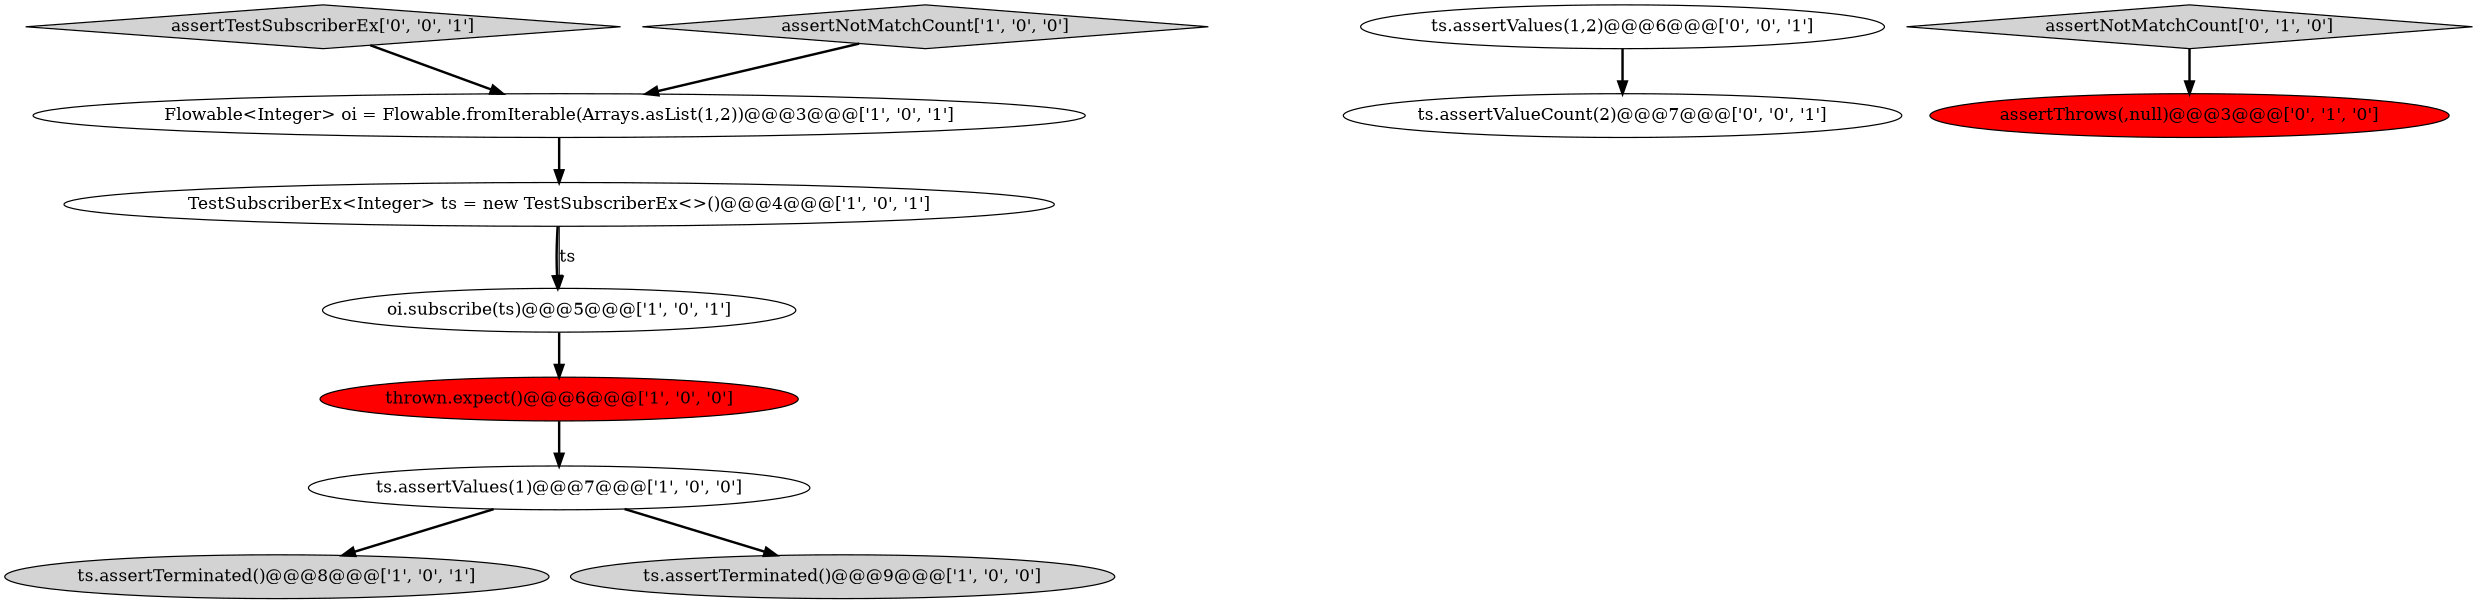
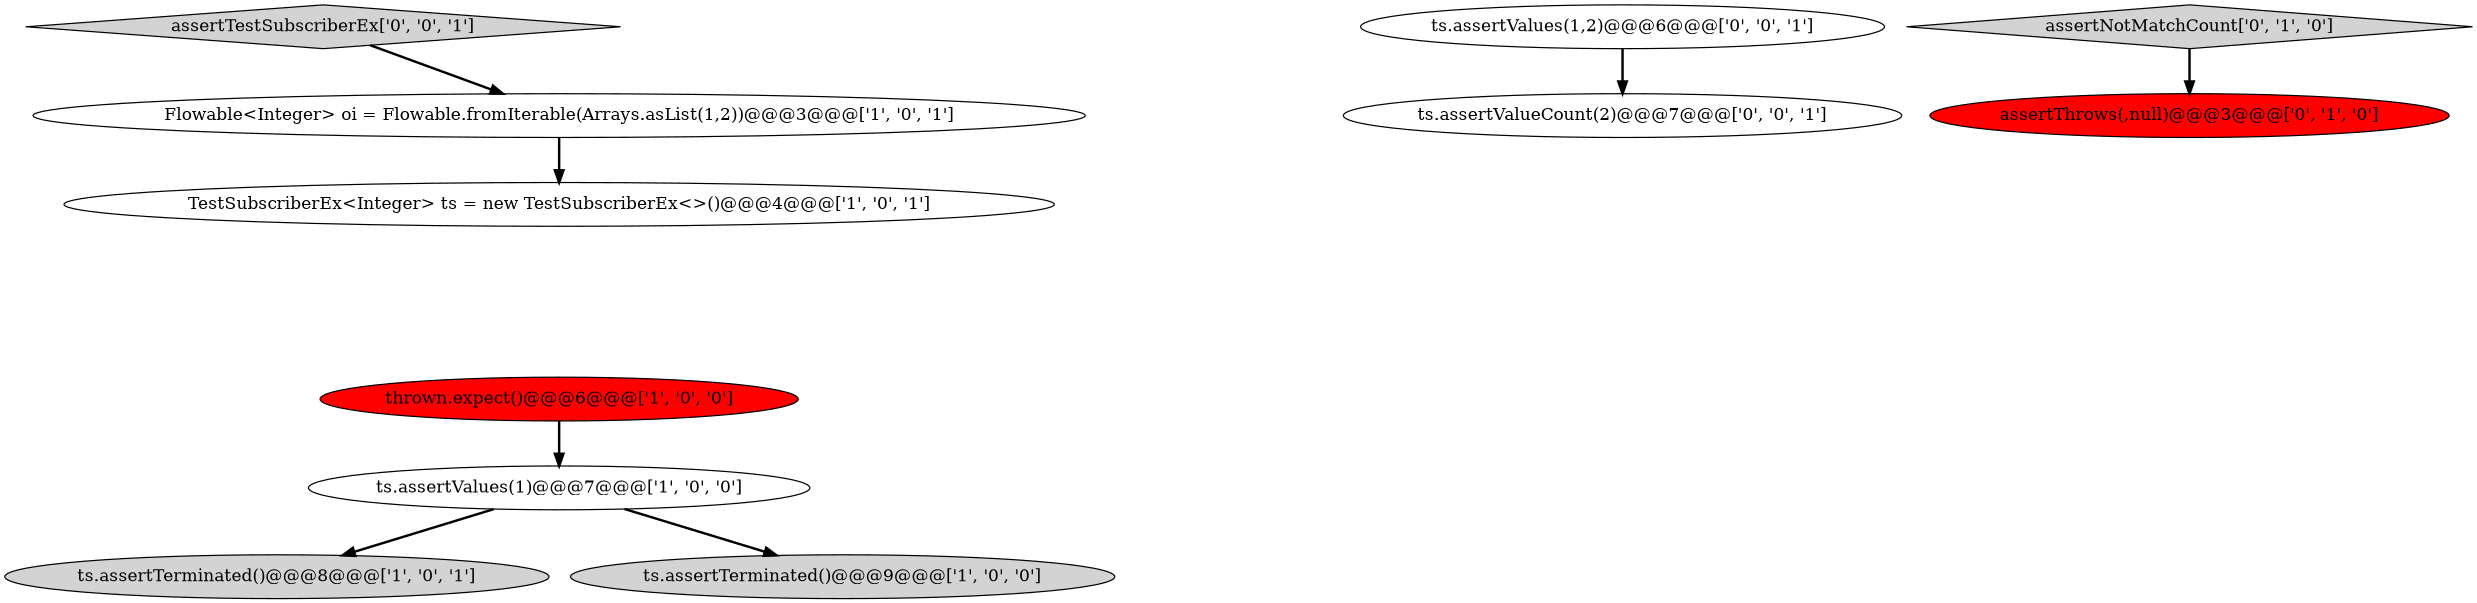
(925, 27) -> none
(559, 310) -> none
